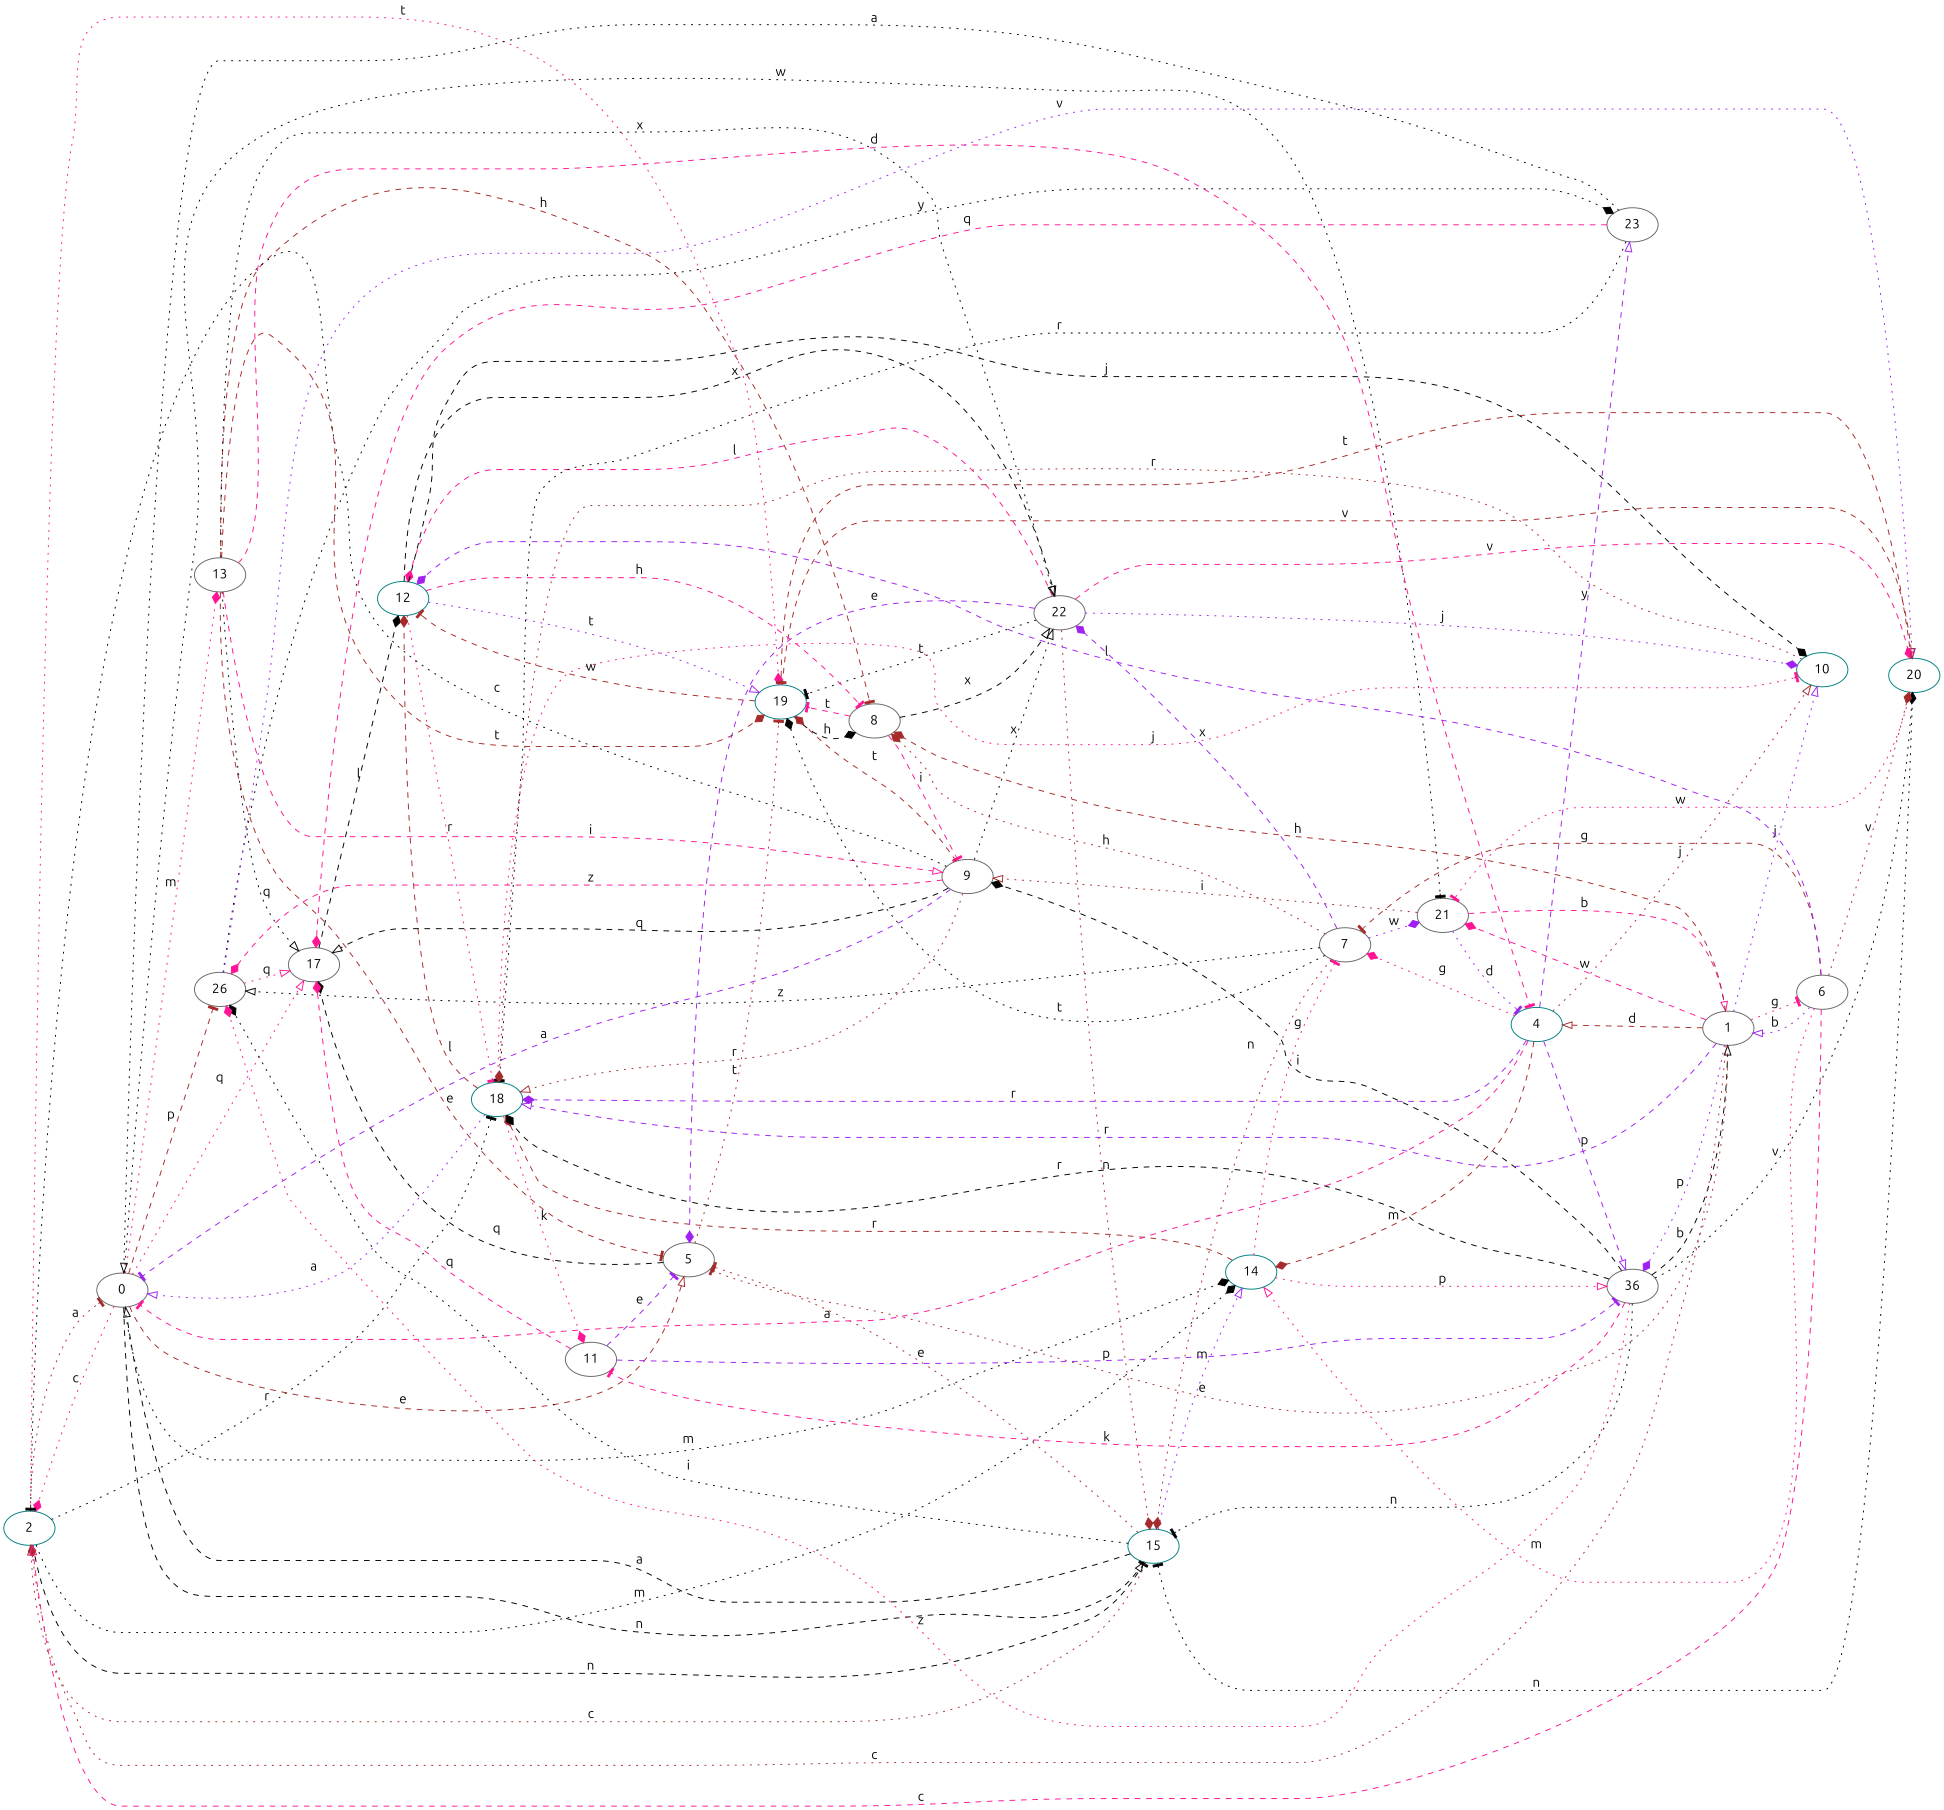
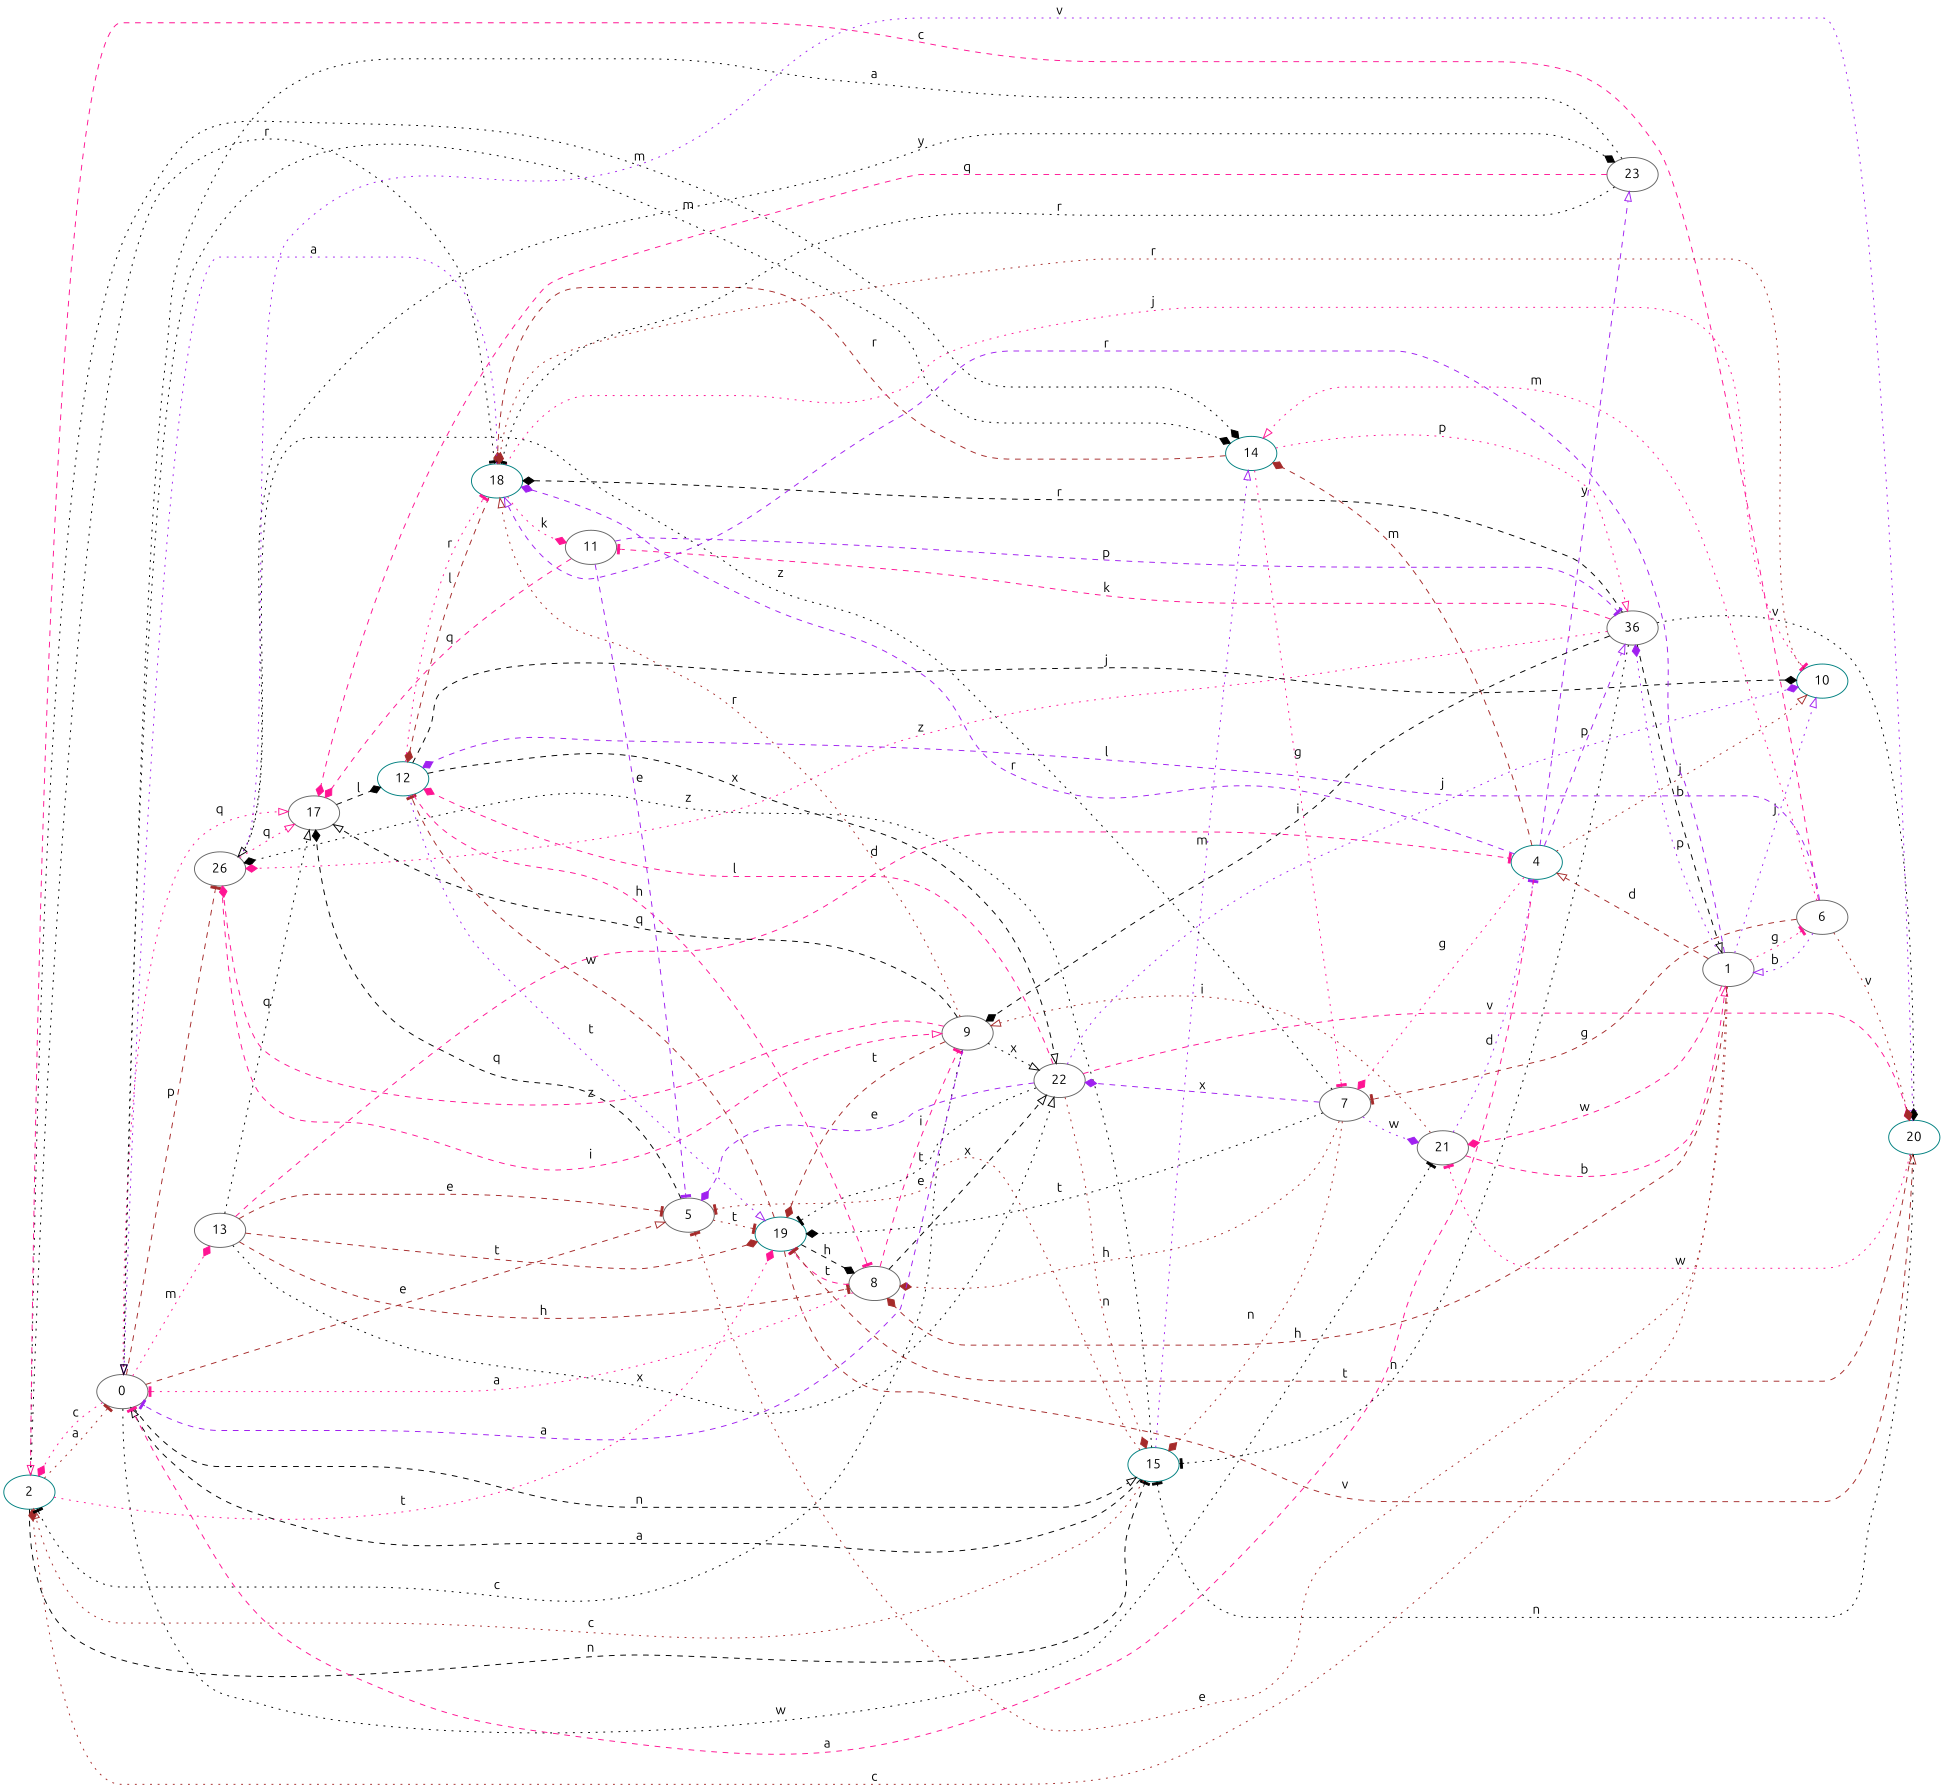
(489, 837) -> (498, 1162)
none -> (510, 1389)
(689, 1466) -> (689, 798)
